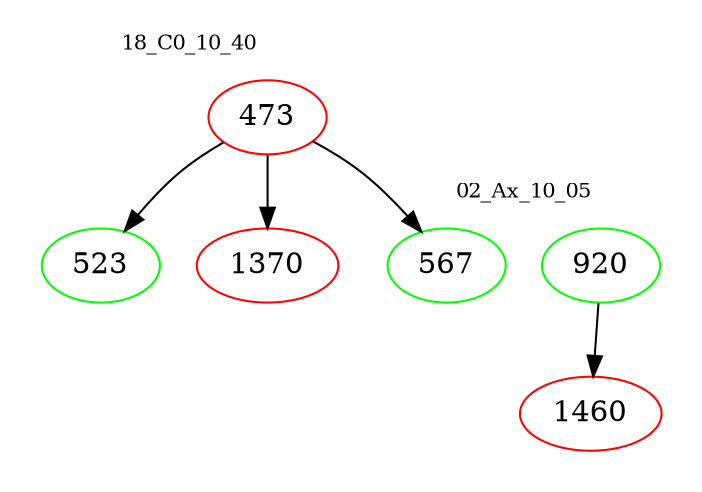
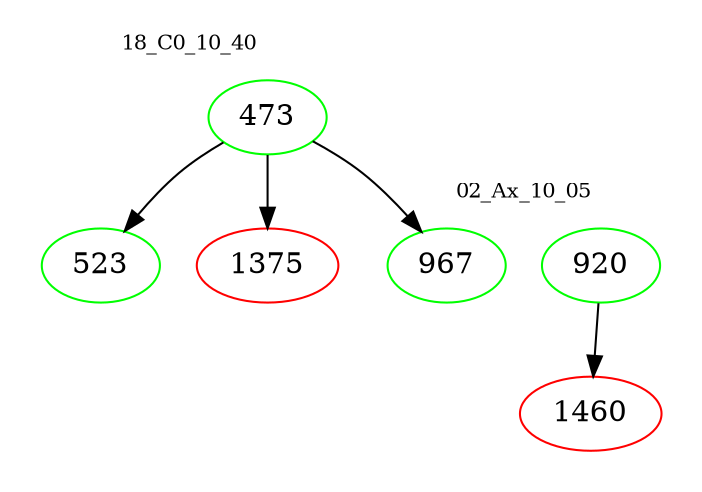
(268, 117) -> (268, 117)
(268, 266) -> (268, 266)
(447, 266) -> (447, 266)
